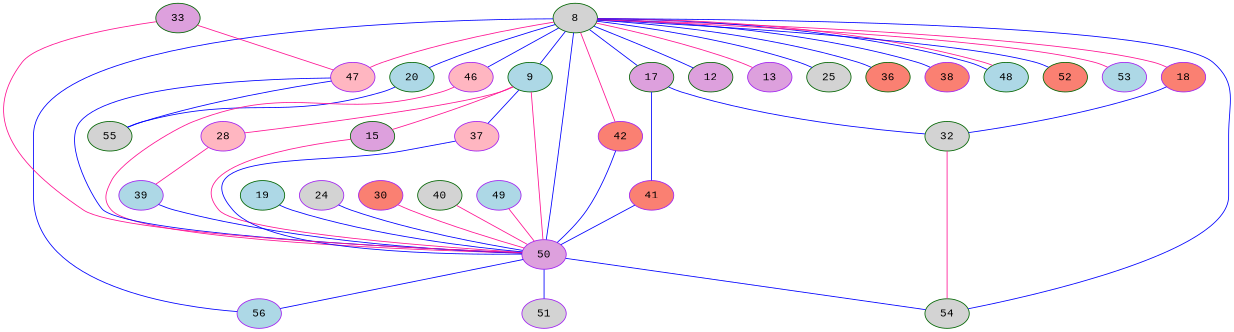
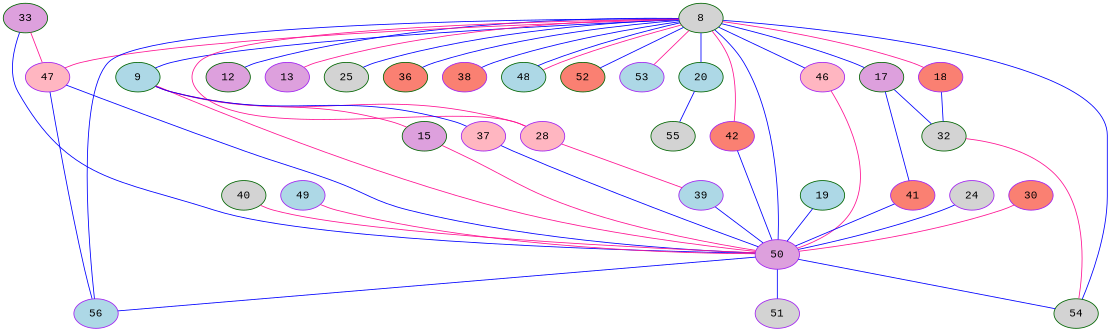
none -> (195, 66)
(229, 100) -> (69, 196)
(101, 216) -> (335, 231)
